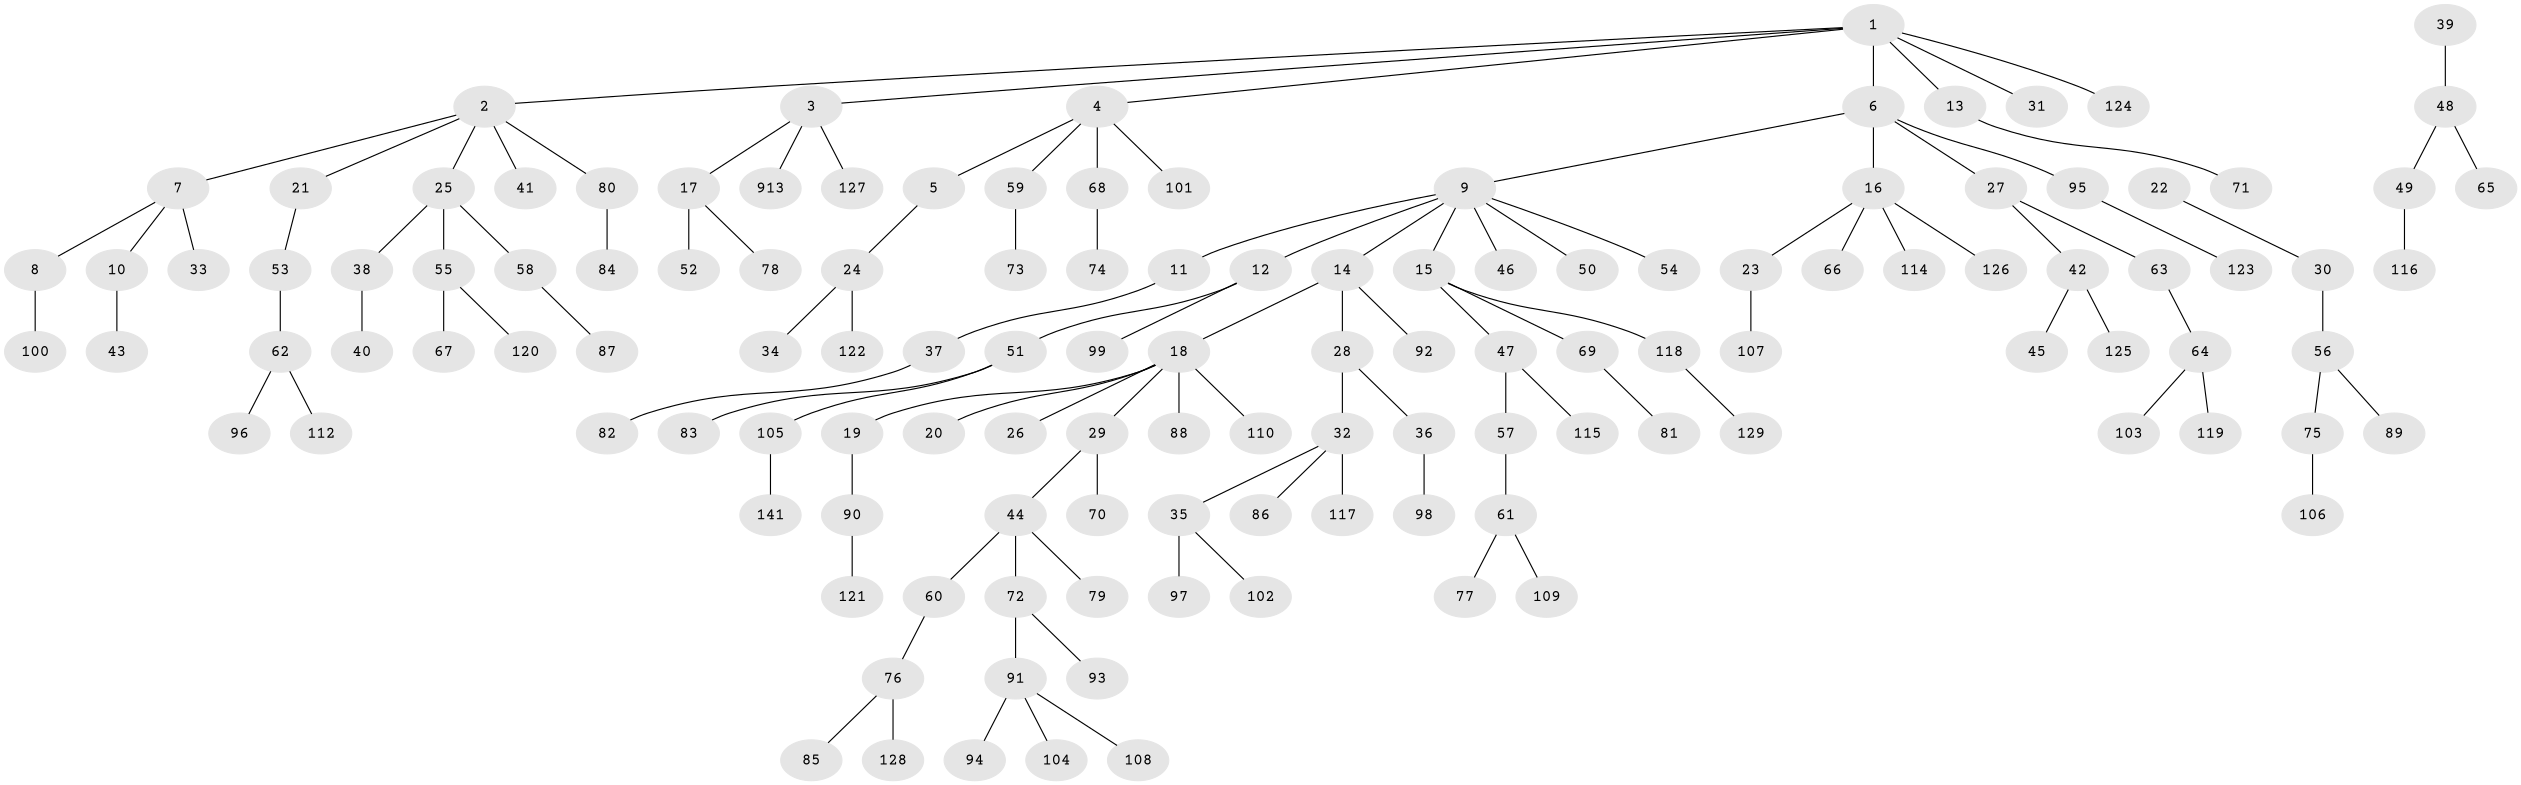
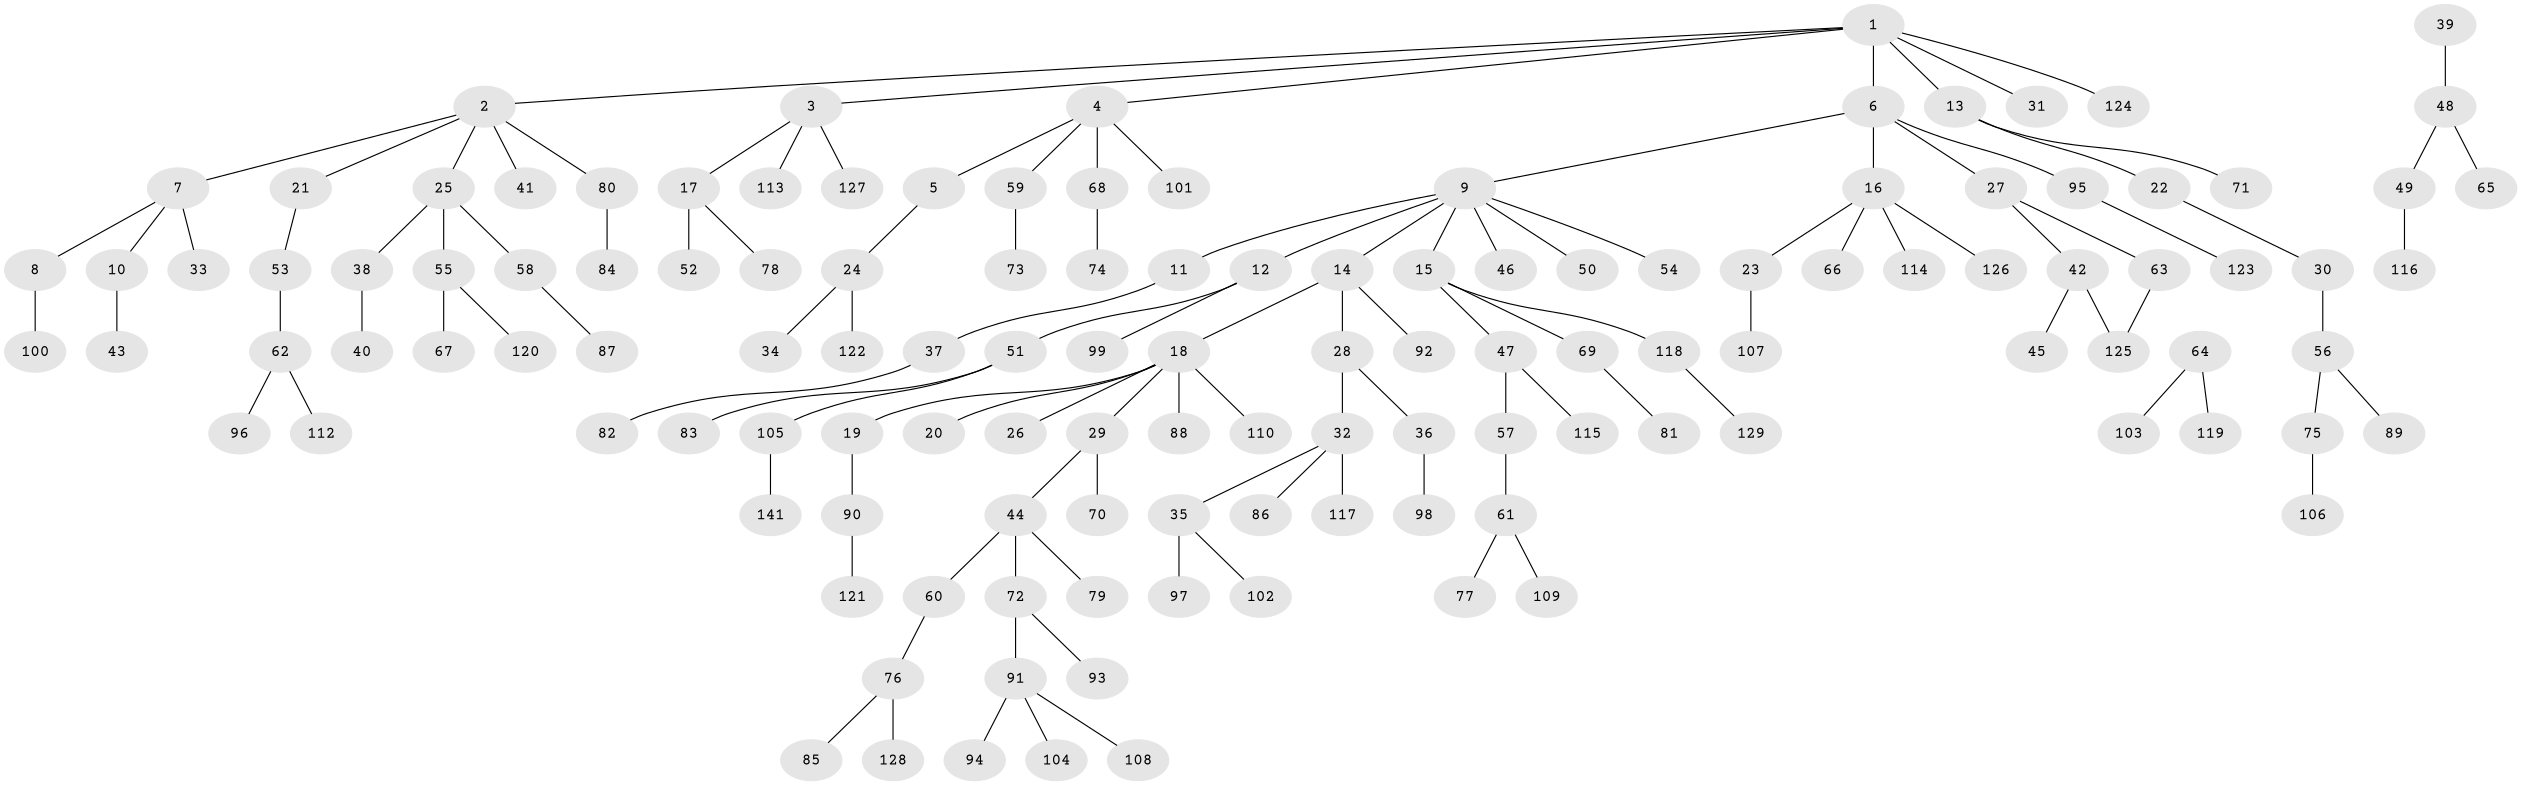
none -> (2073, 152)
(770, 188) -> (770, 188)
(2180, 311) -> (2139, 311)
